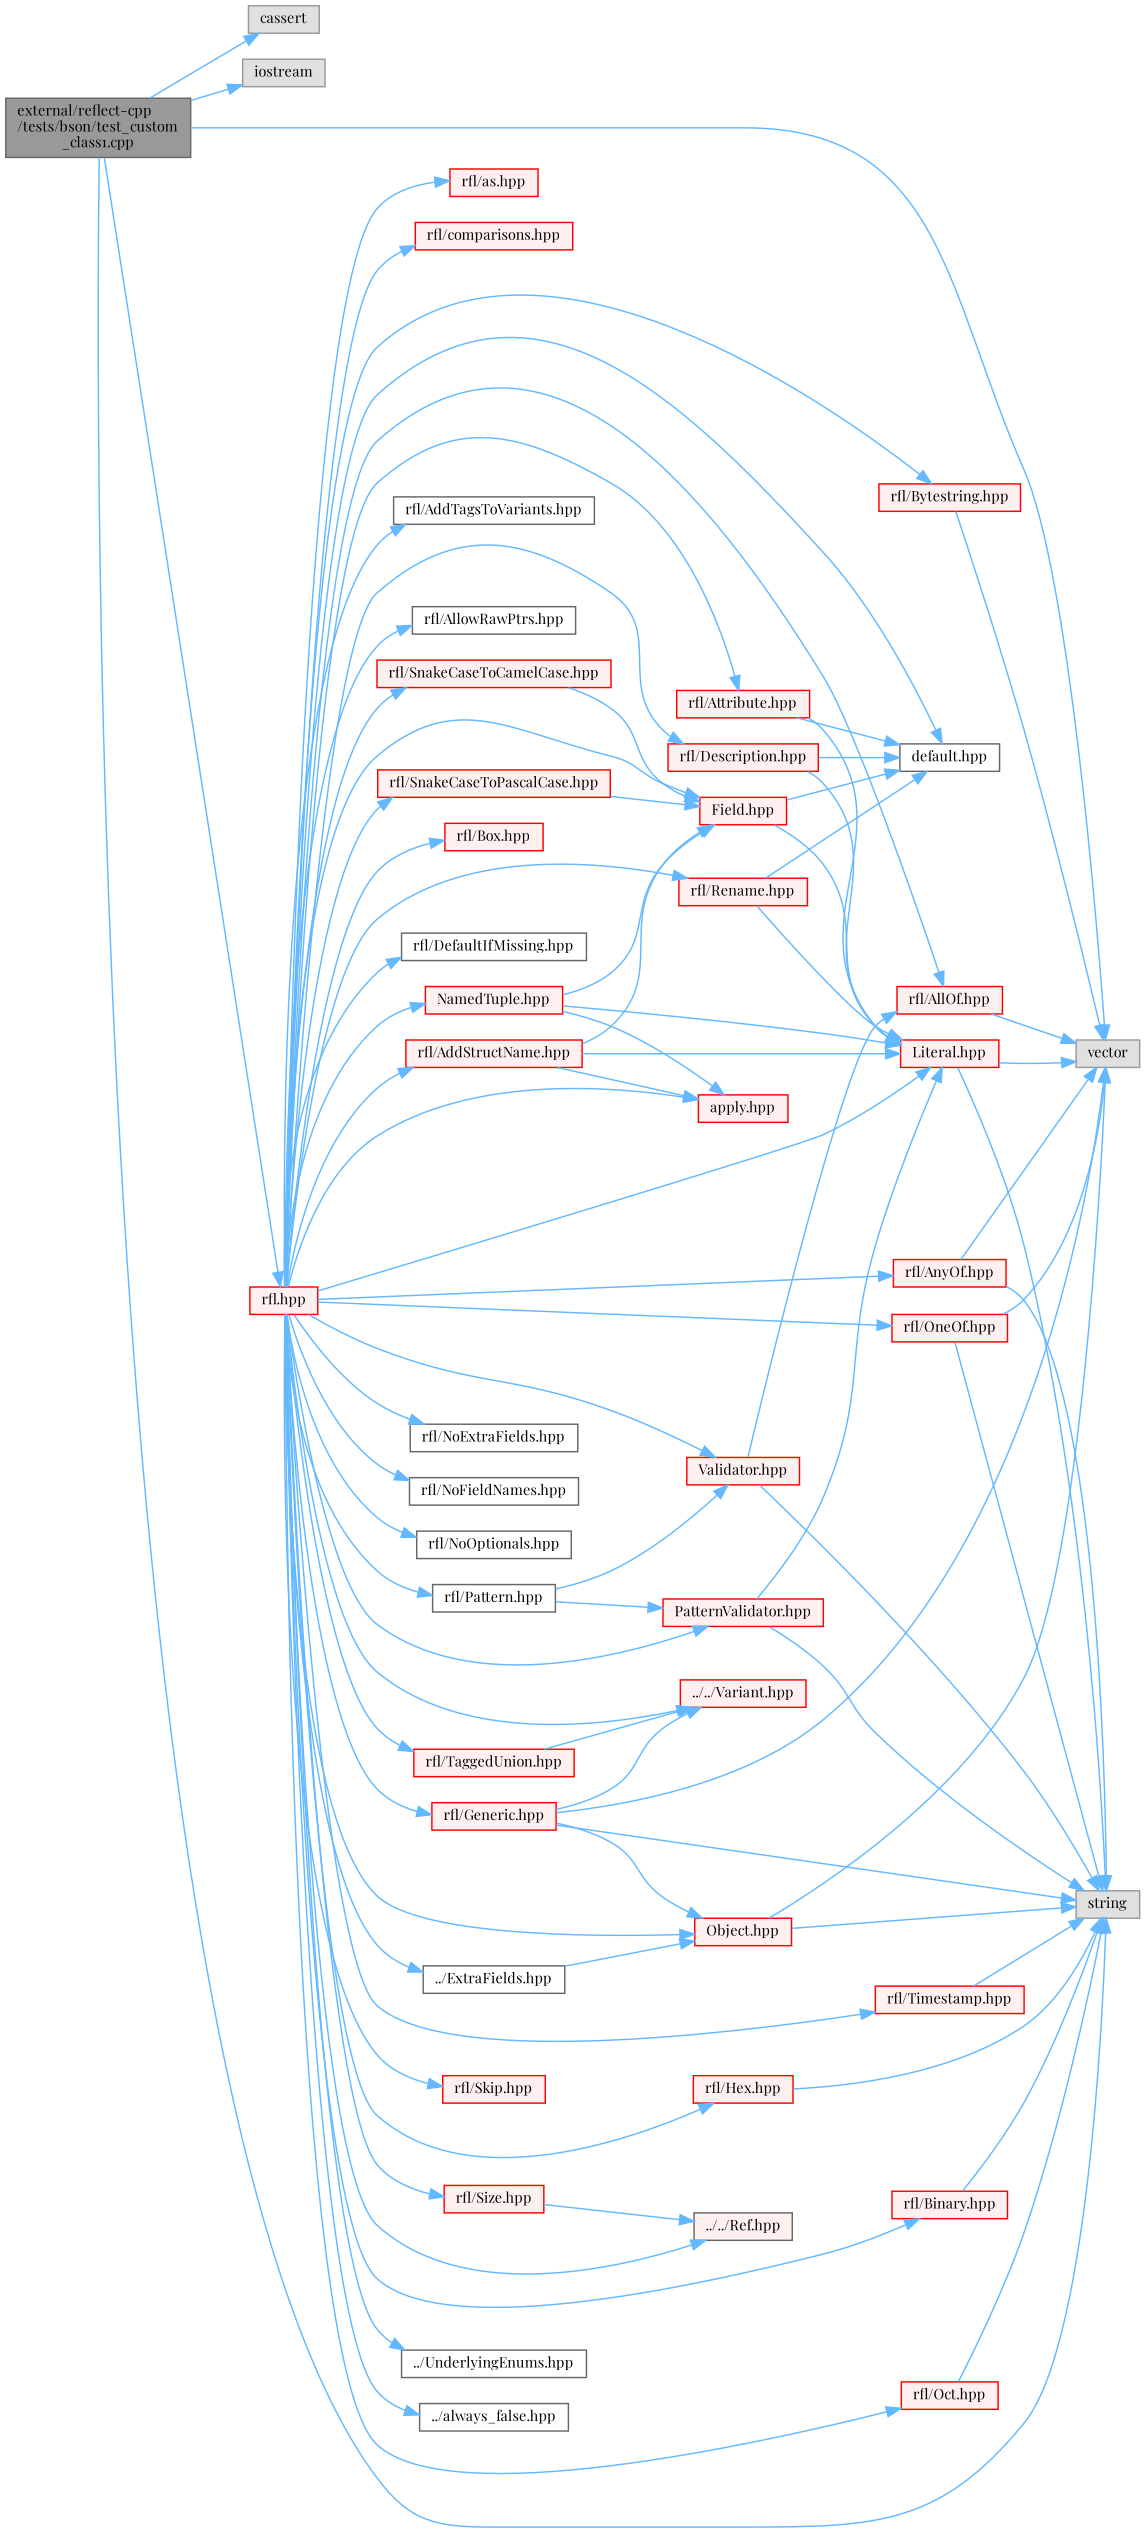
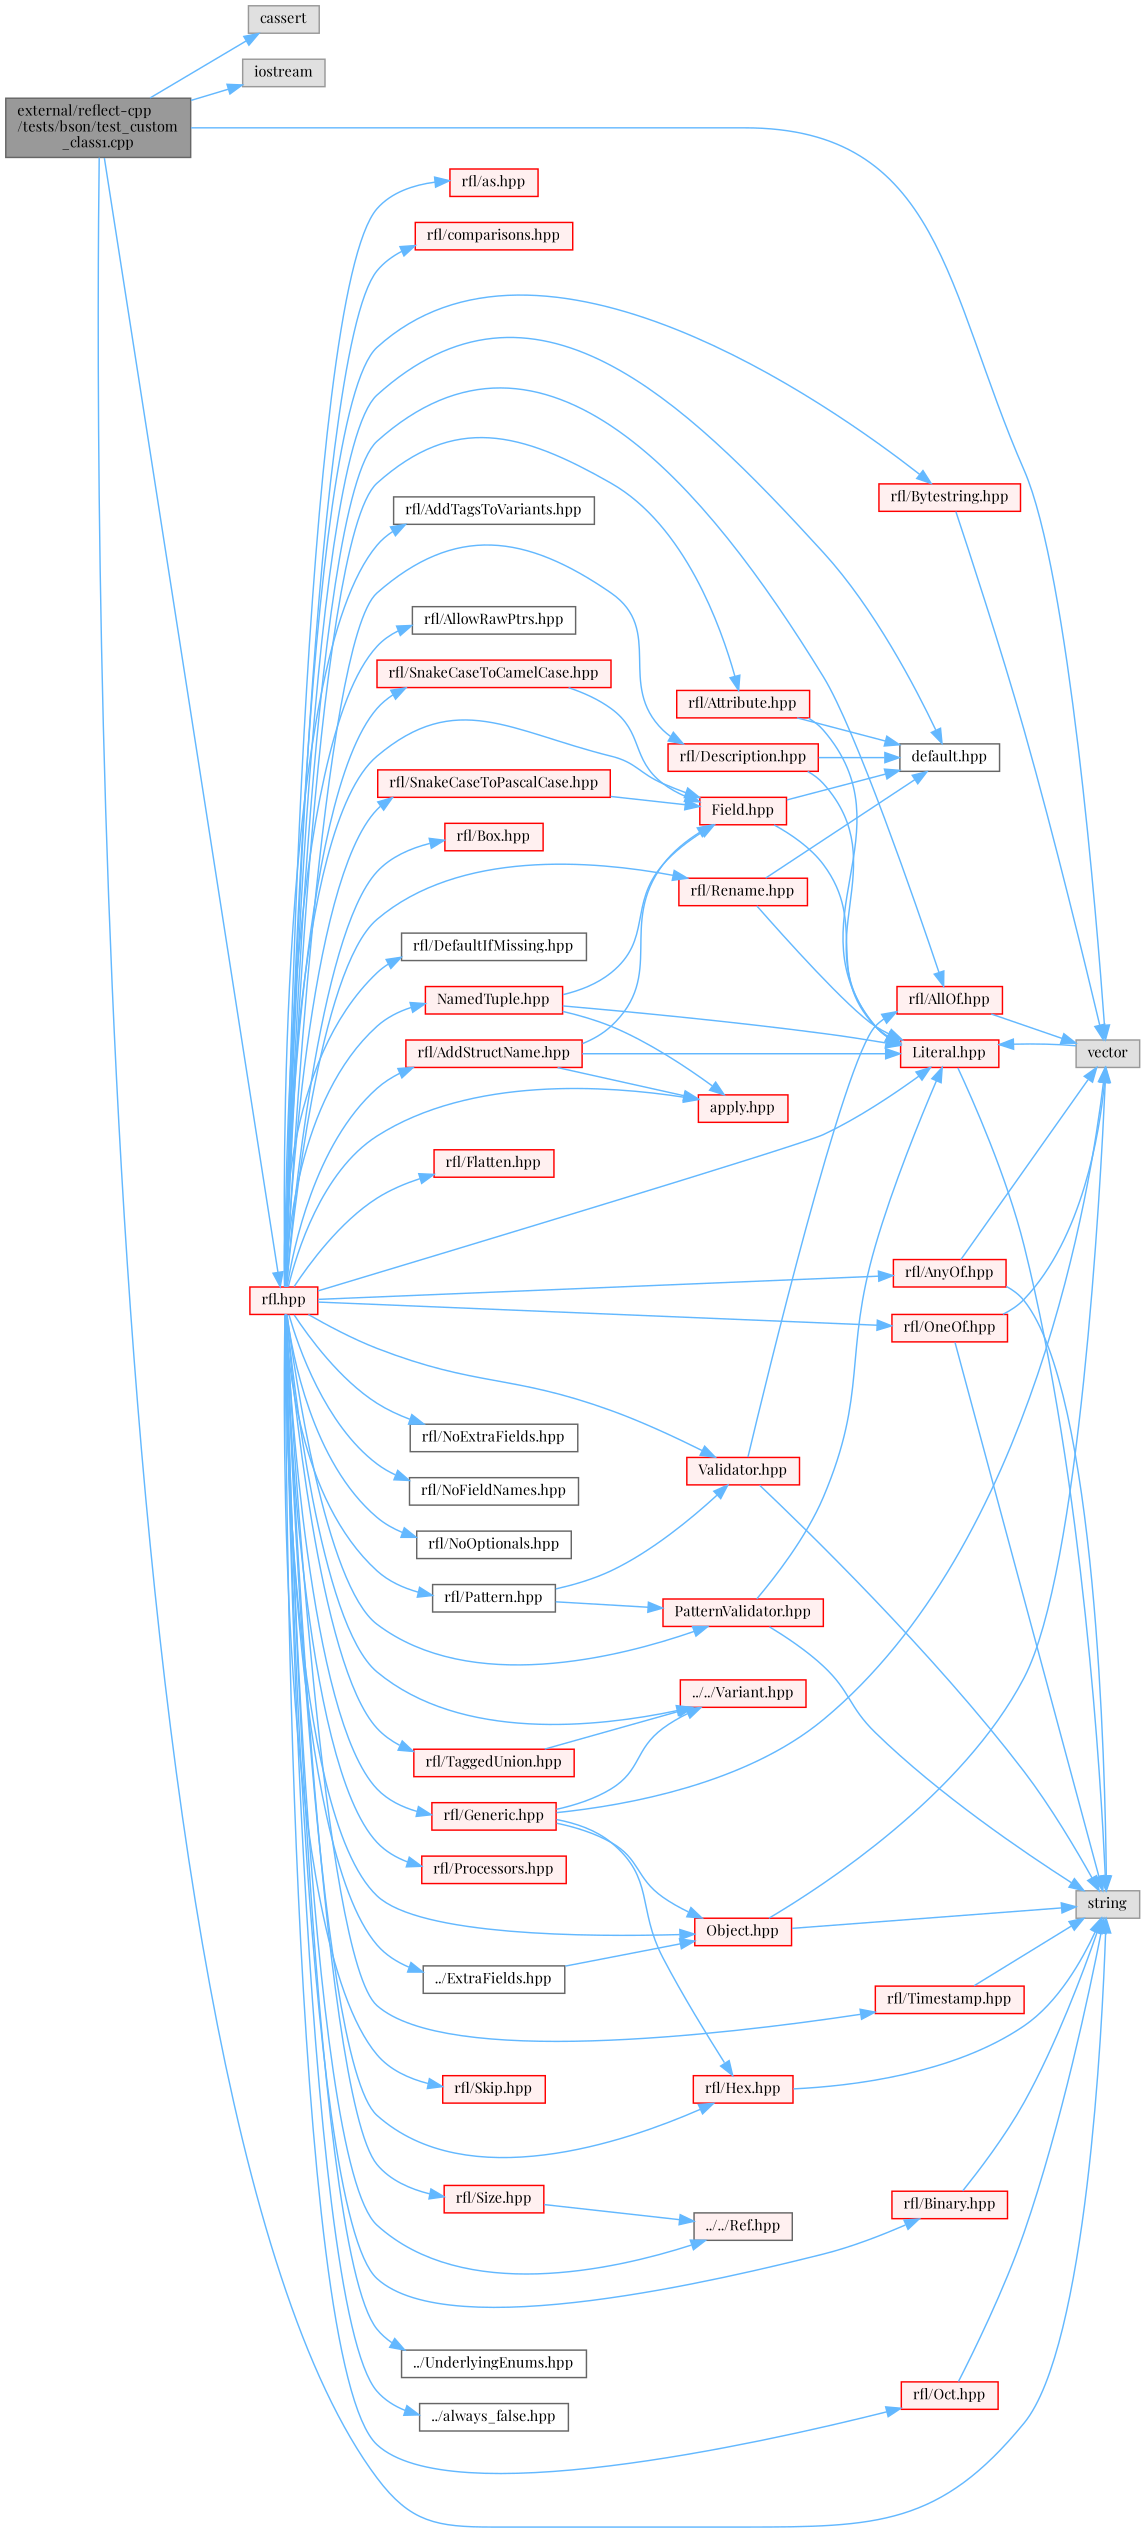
(1030, 1063) -> (1045, 1044)
none -> (494, 1164)
(809, 1862) -> (649, 1919)
none -> (494, 1870)
